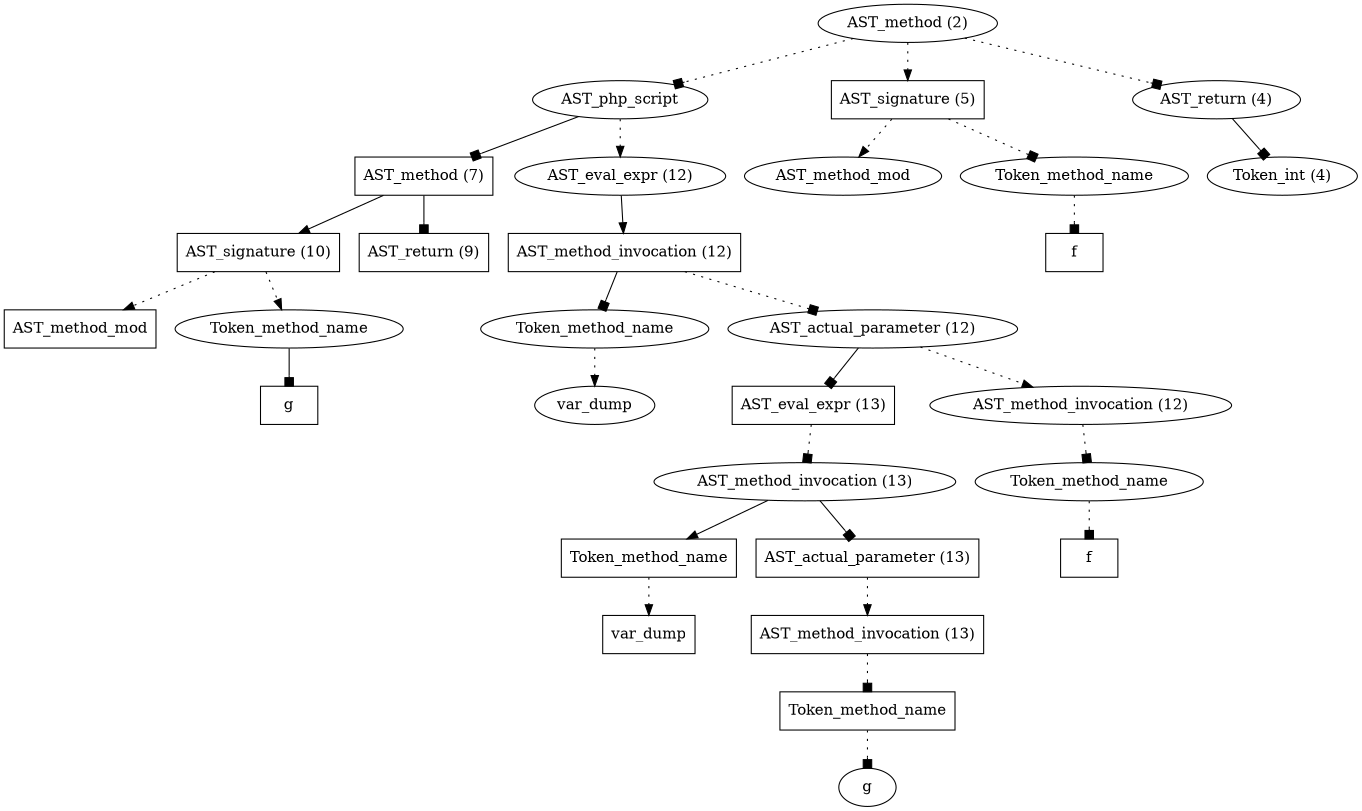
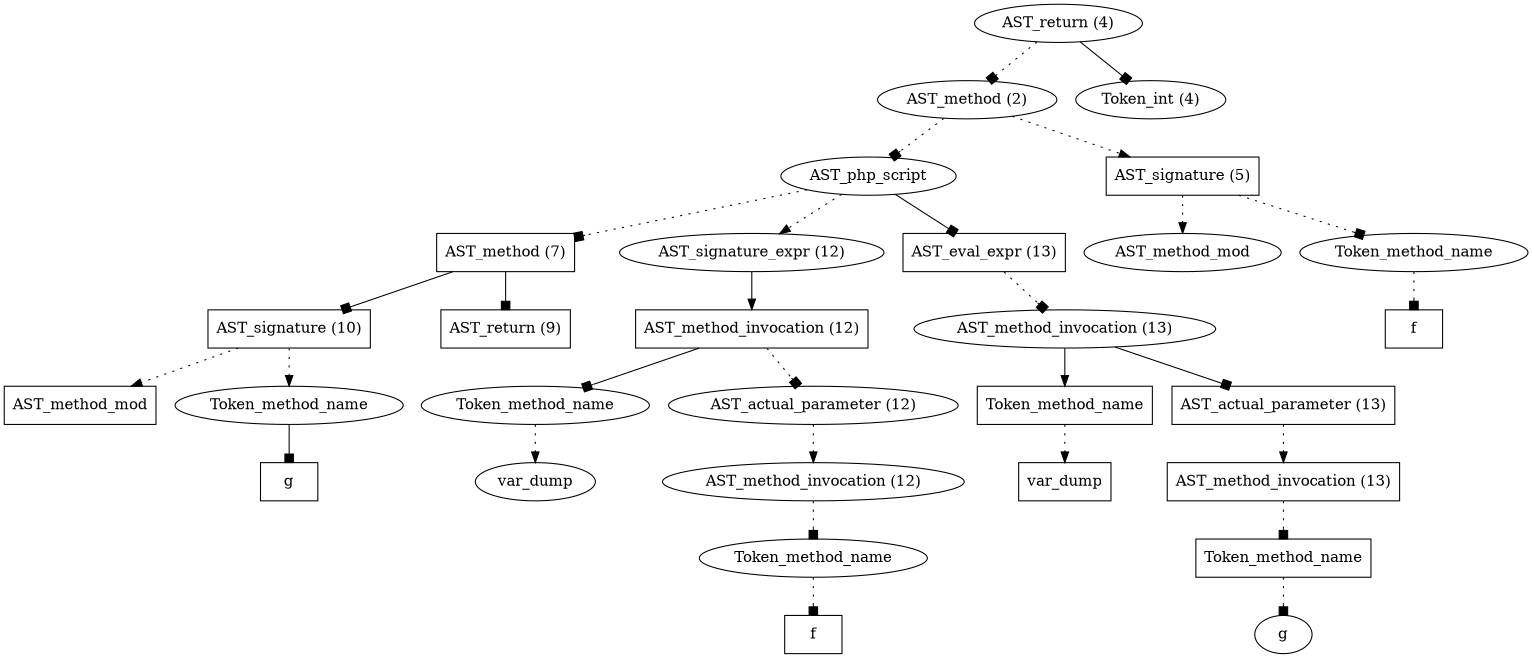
(1058, 60) -> (1017, 58)
(530, 135) -> (696, 213)
(620, 176) -> (752, 253)
(346, 212) -> (403, 289)
(847, 363) -> (921, 211)
